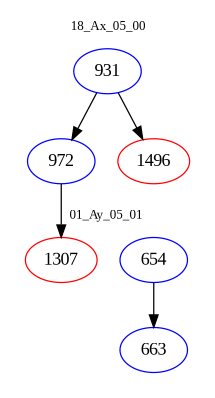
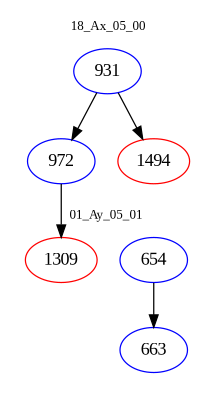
(154, 161) -> (154, 161)
(61, 260) -> (61, 260)
